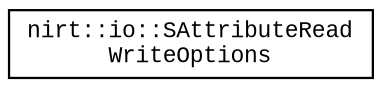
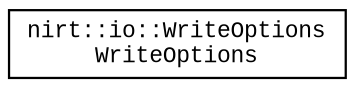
(191, 44) -> (177, 44)
